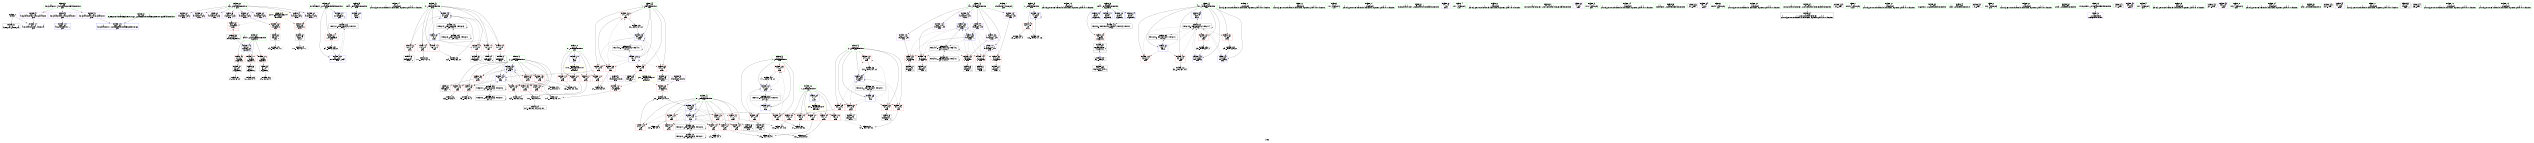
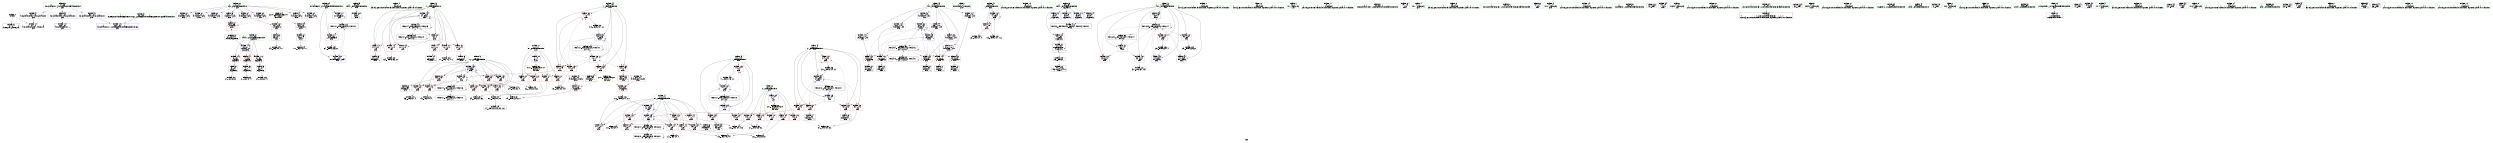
(501, 59) -> none
